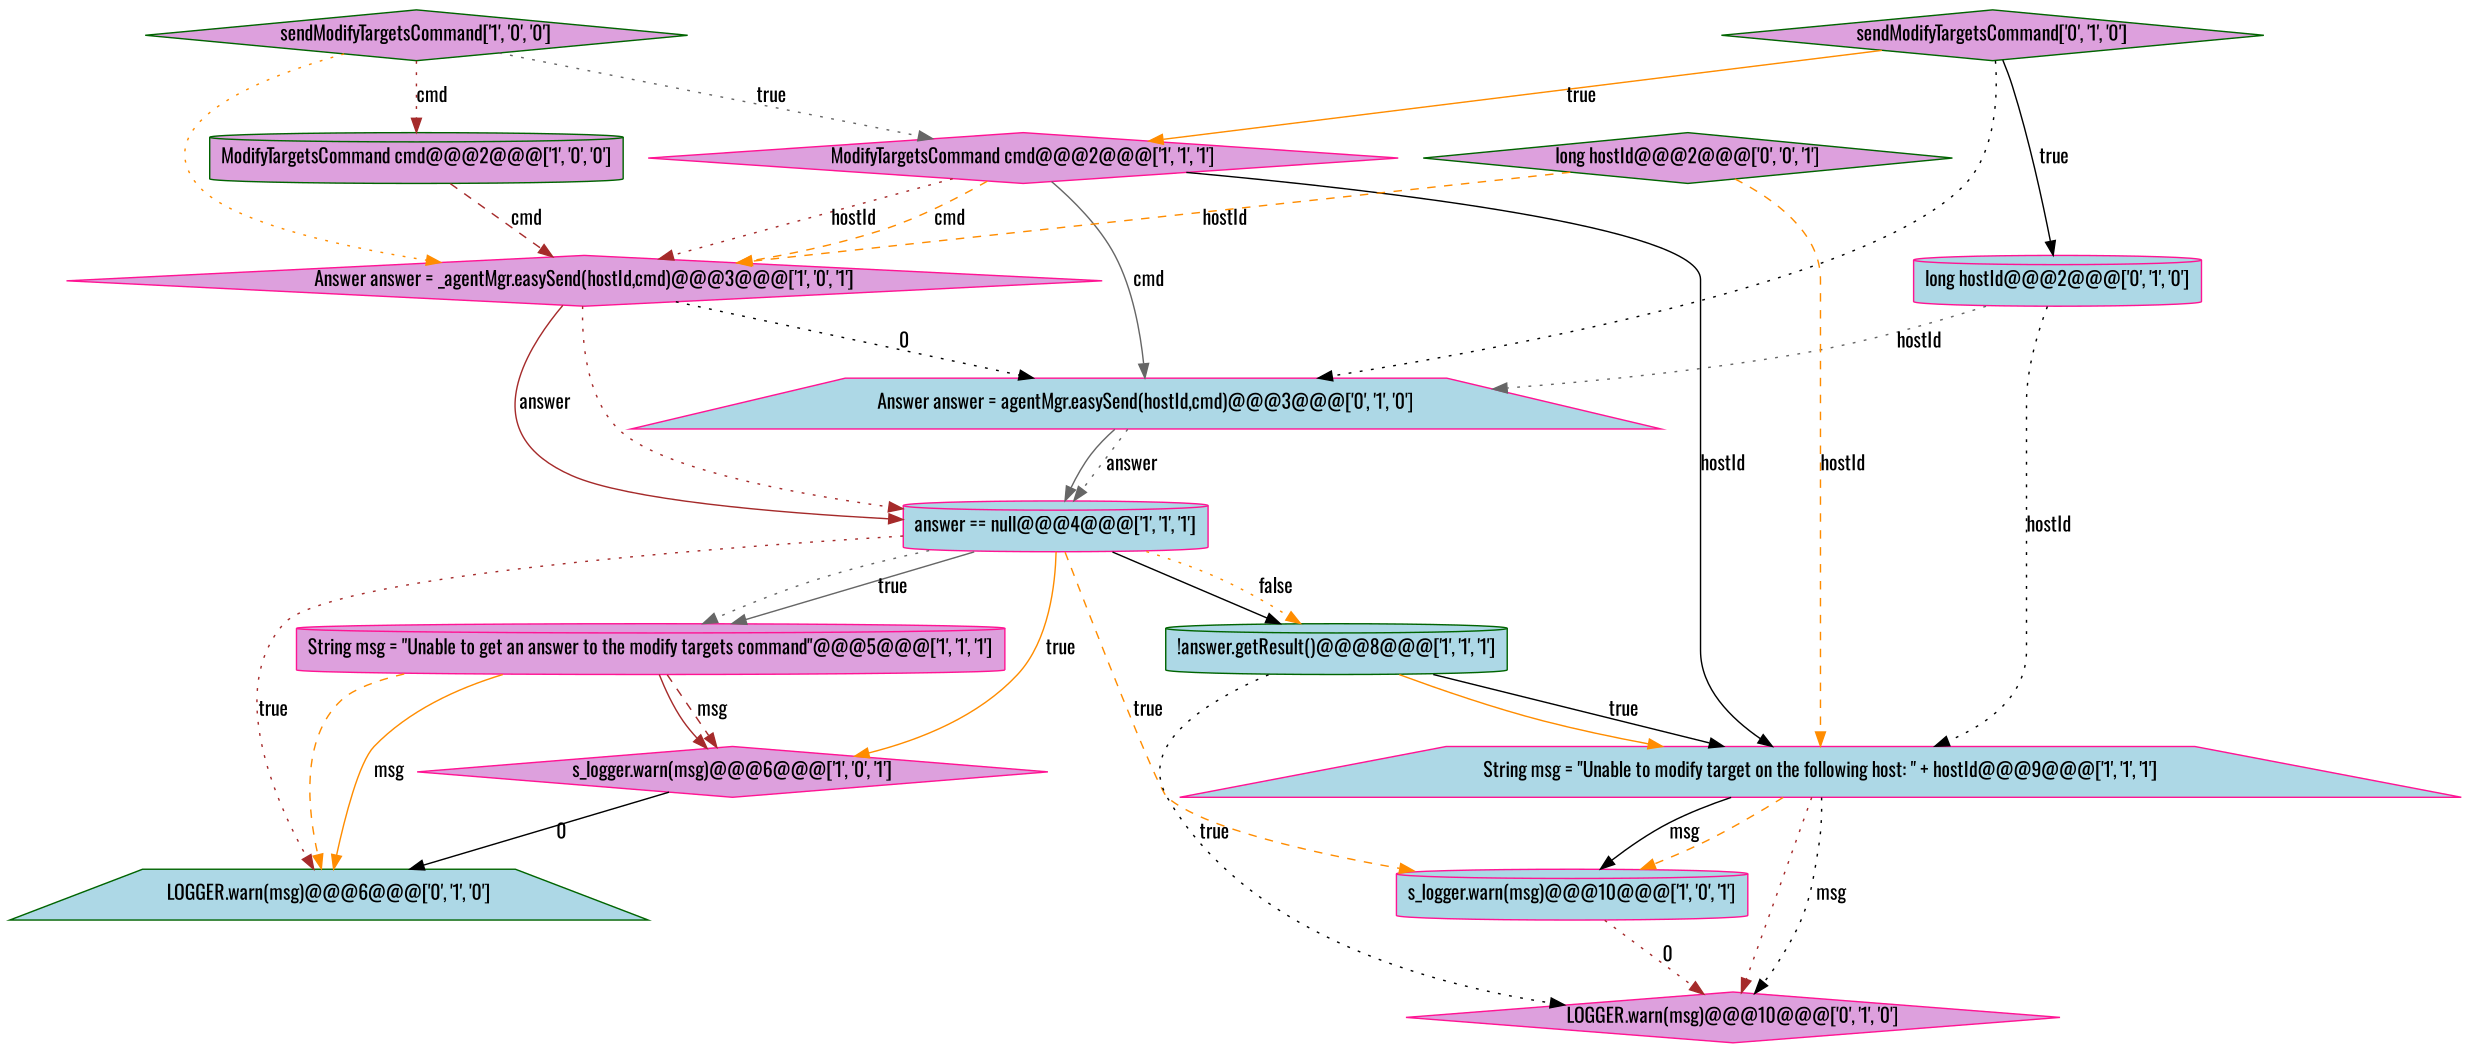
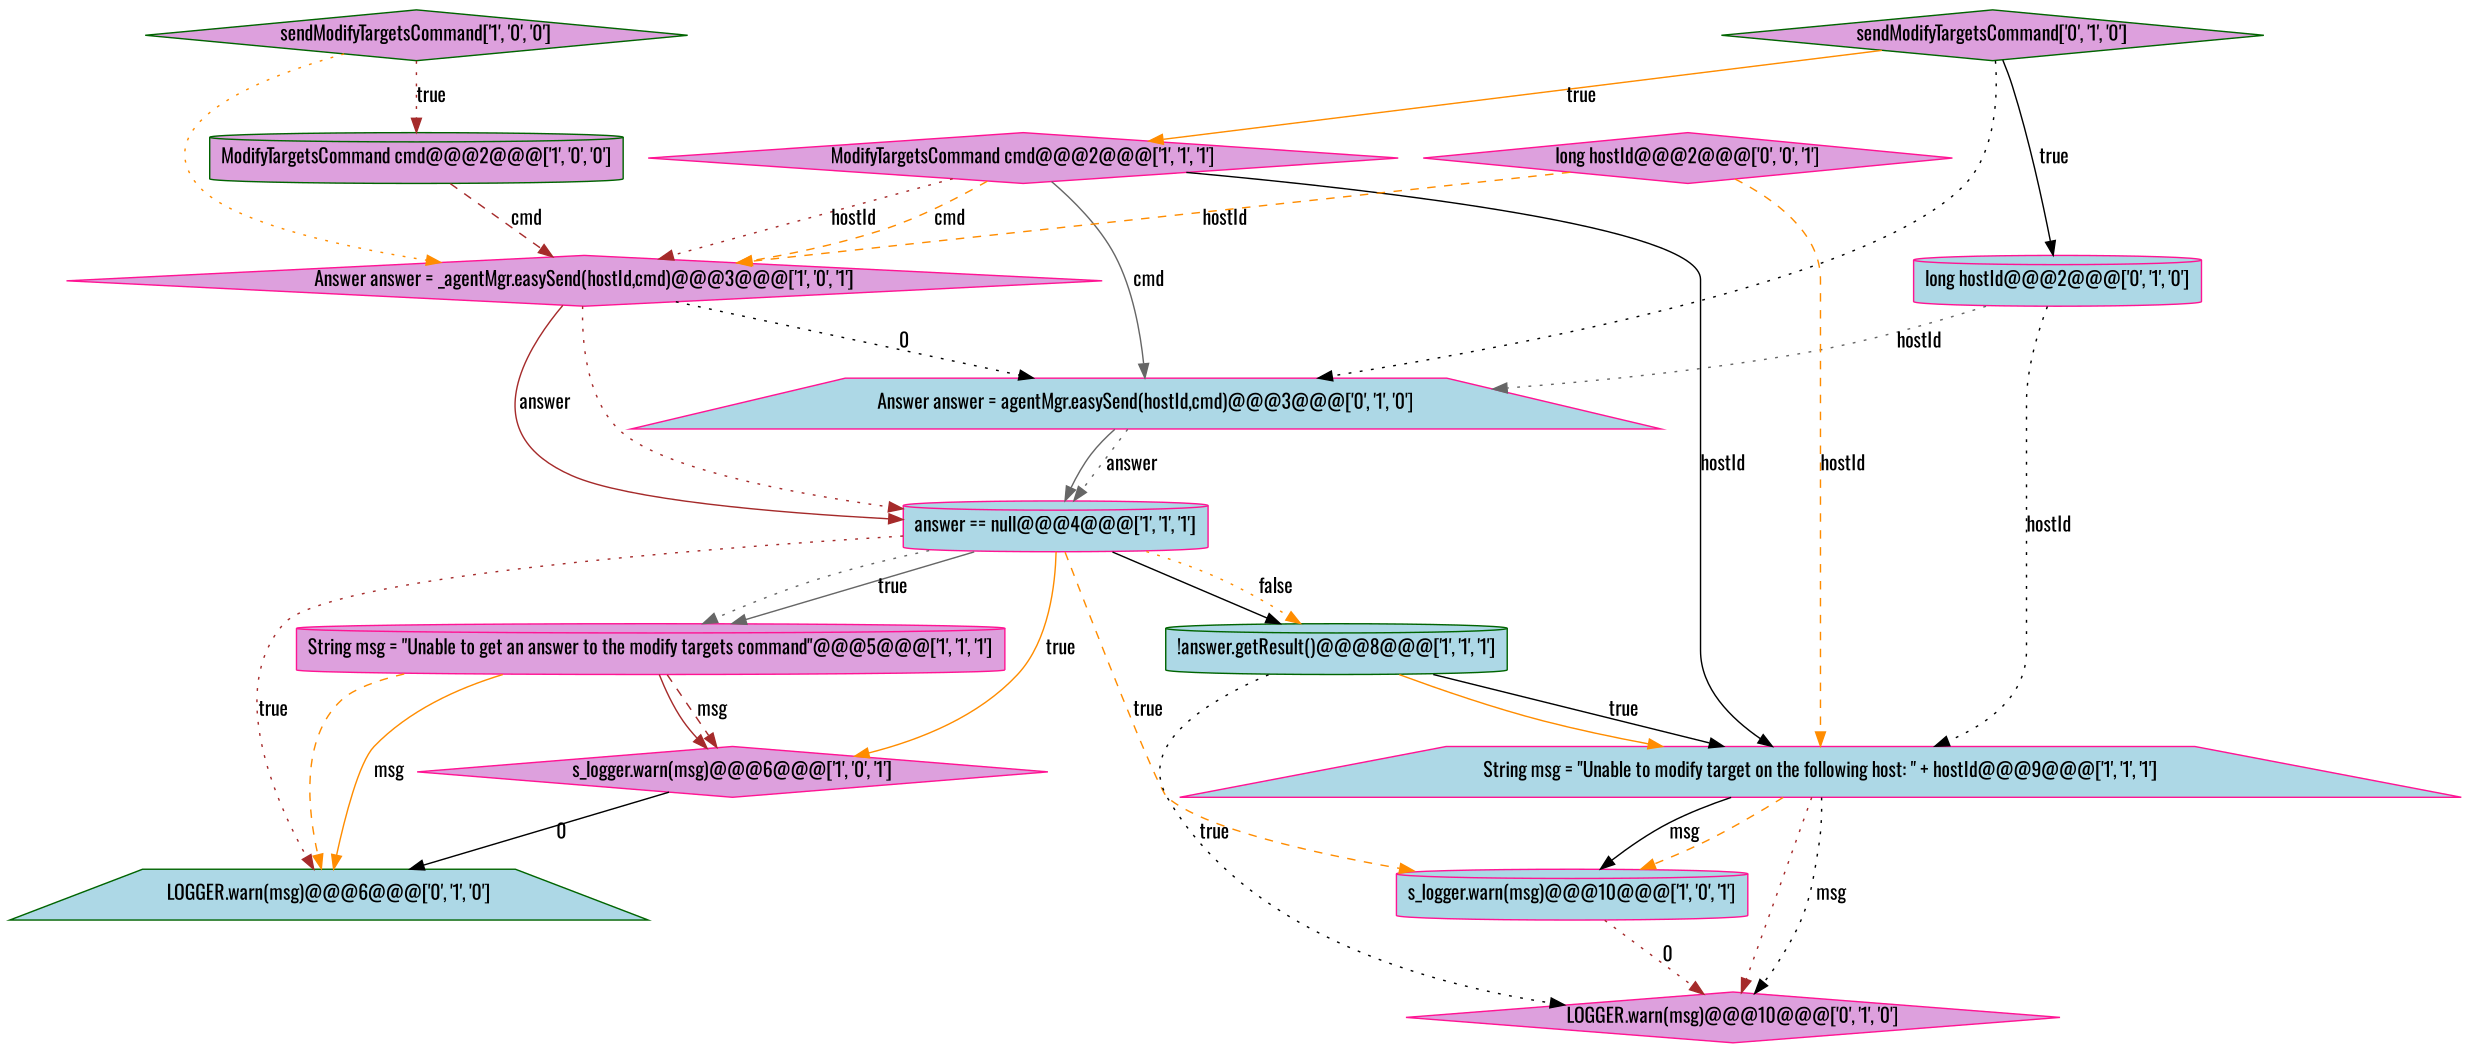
(709, 94) -> none
(432, 97) -> (432, 97)
(1688, 158) -> (1688, 158)
